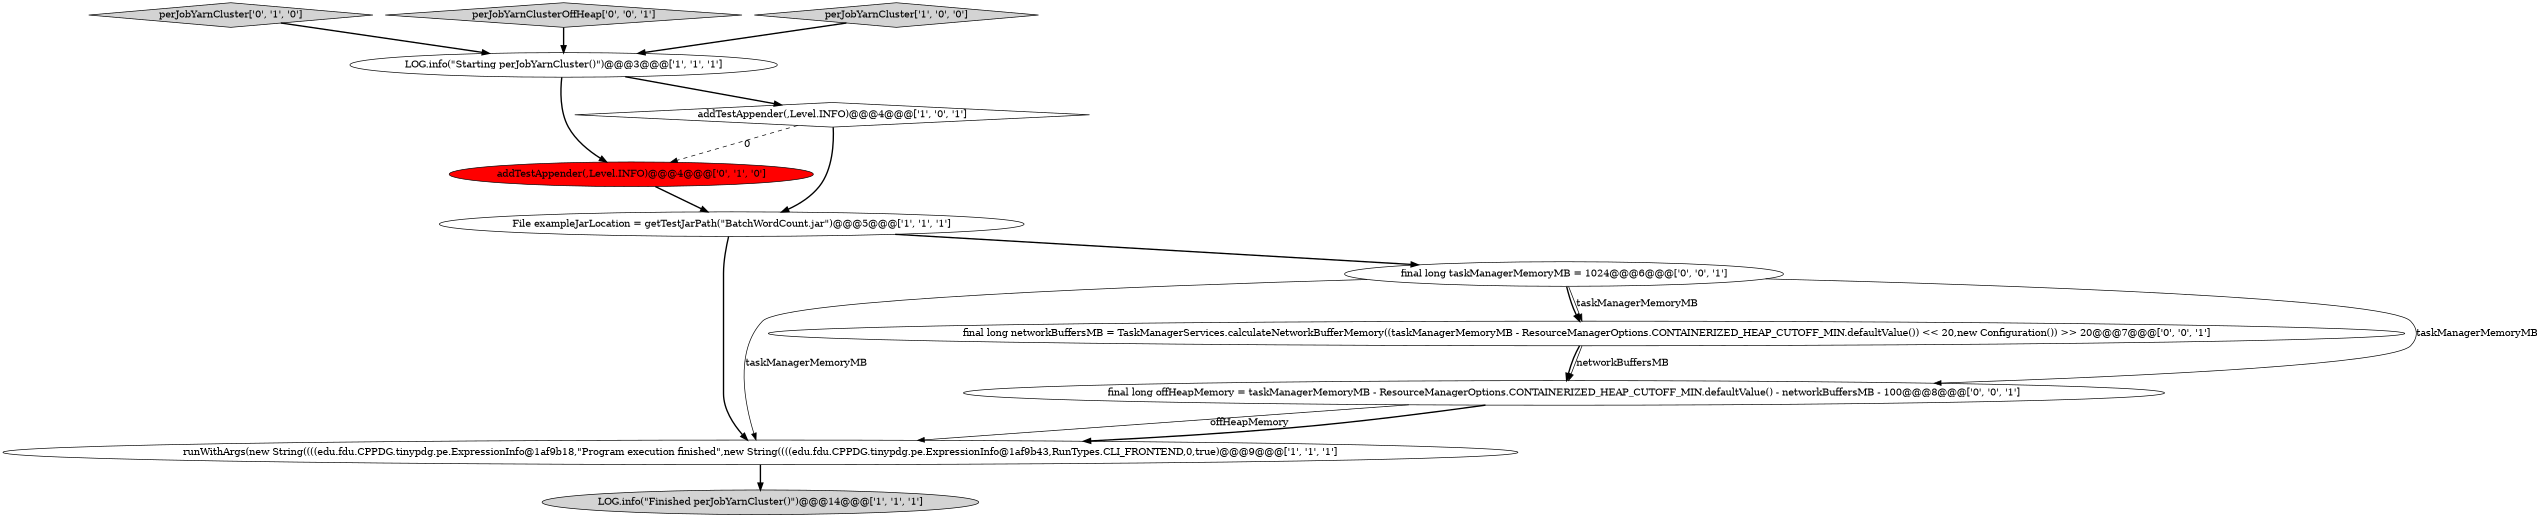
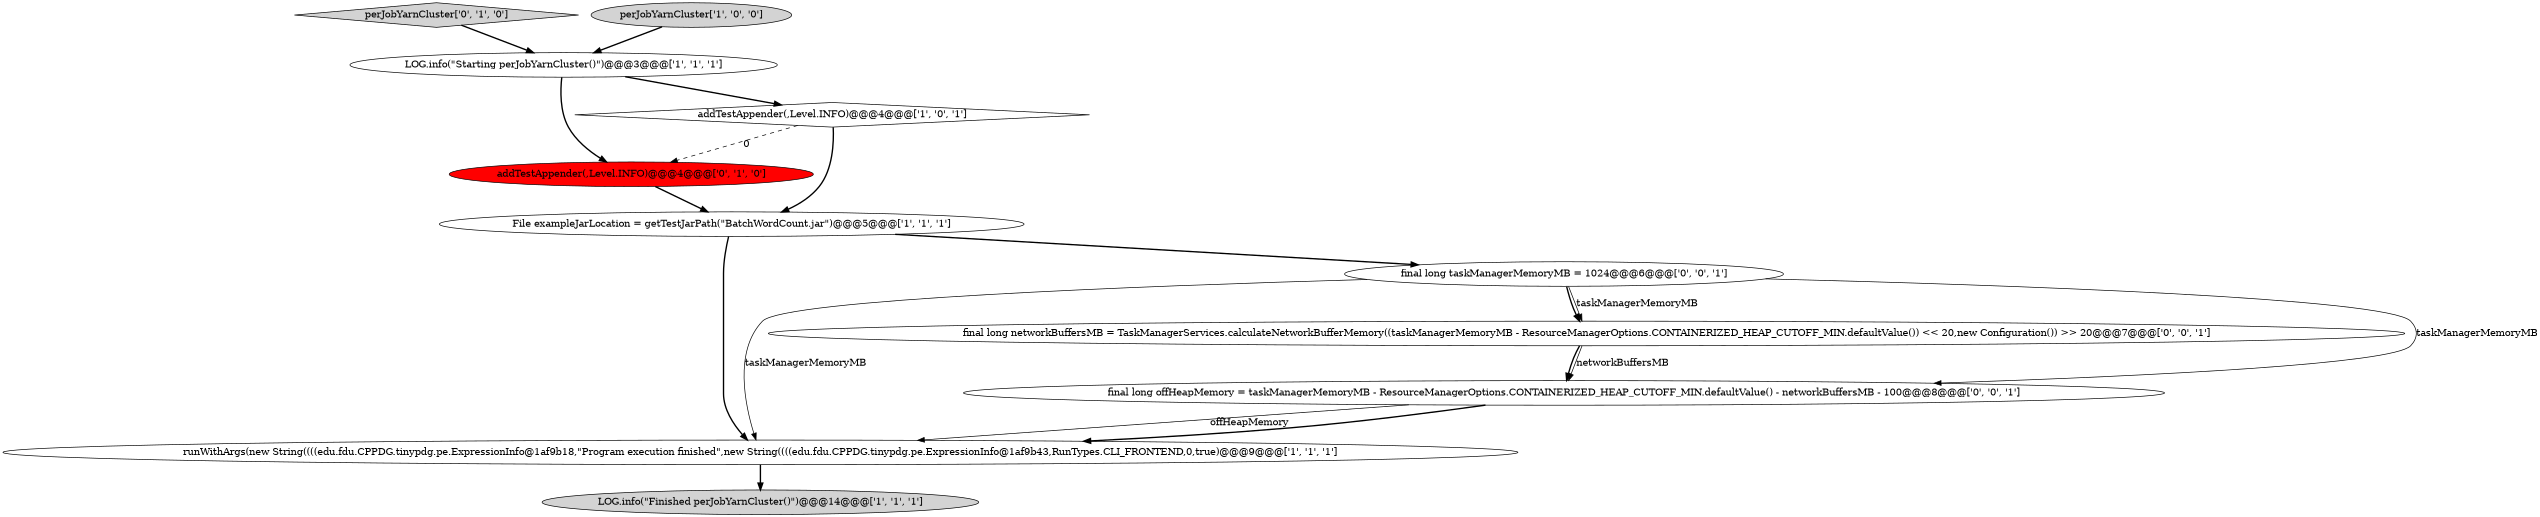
(564, 15) -> none
(896, 15) -> (691, 15)
